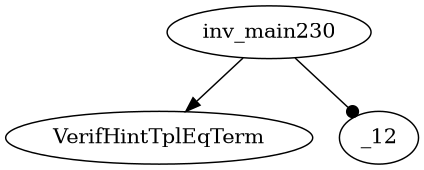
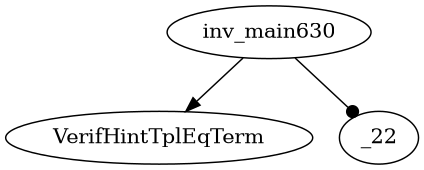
(269, 32) -> (269, 32)
(379, 138) -> (379, 138)
